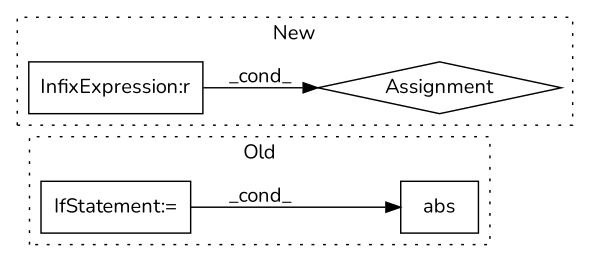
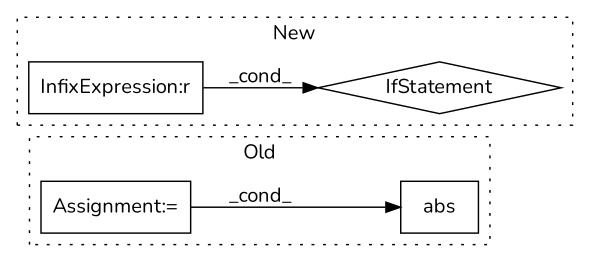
(440, 88) -> (440, 88)
(116, 207) -> (116, 207)
